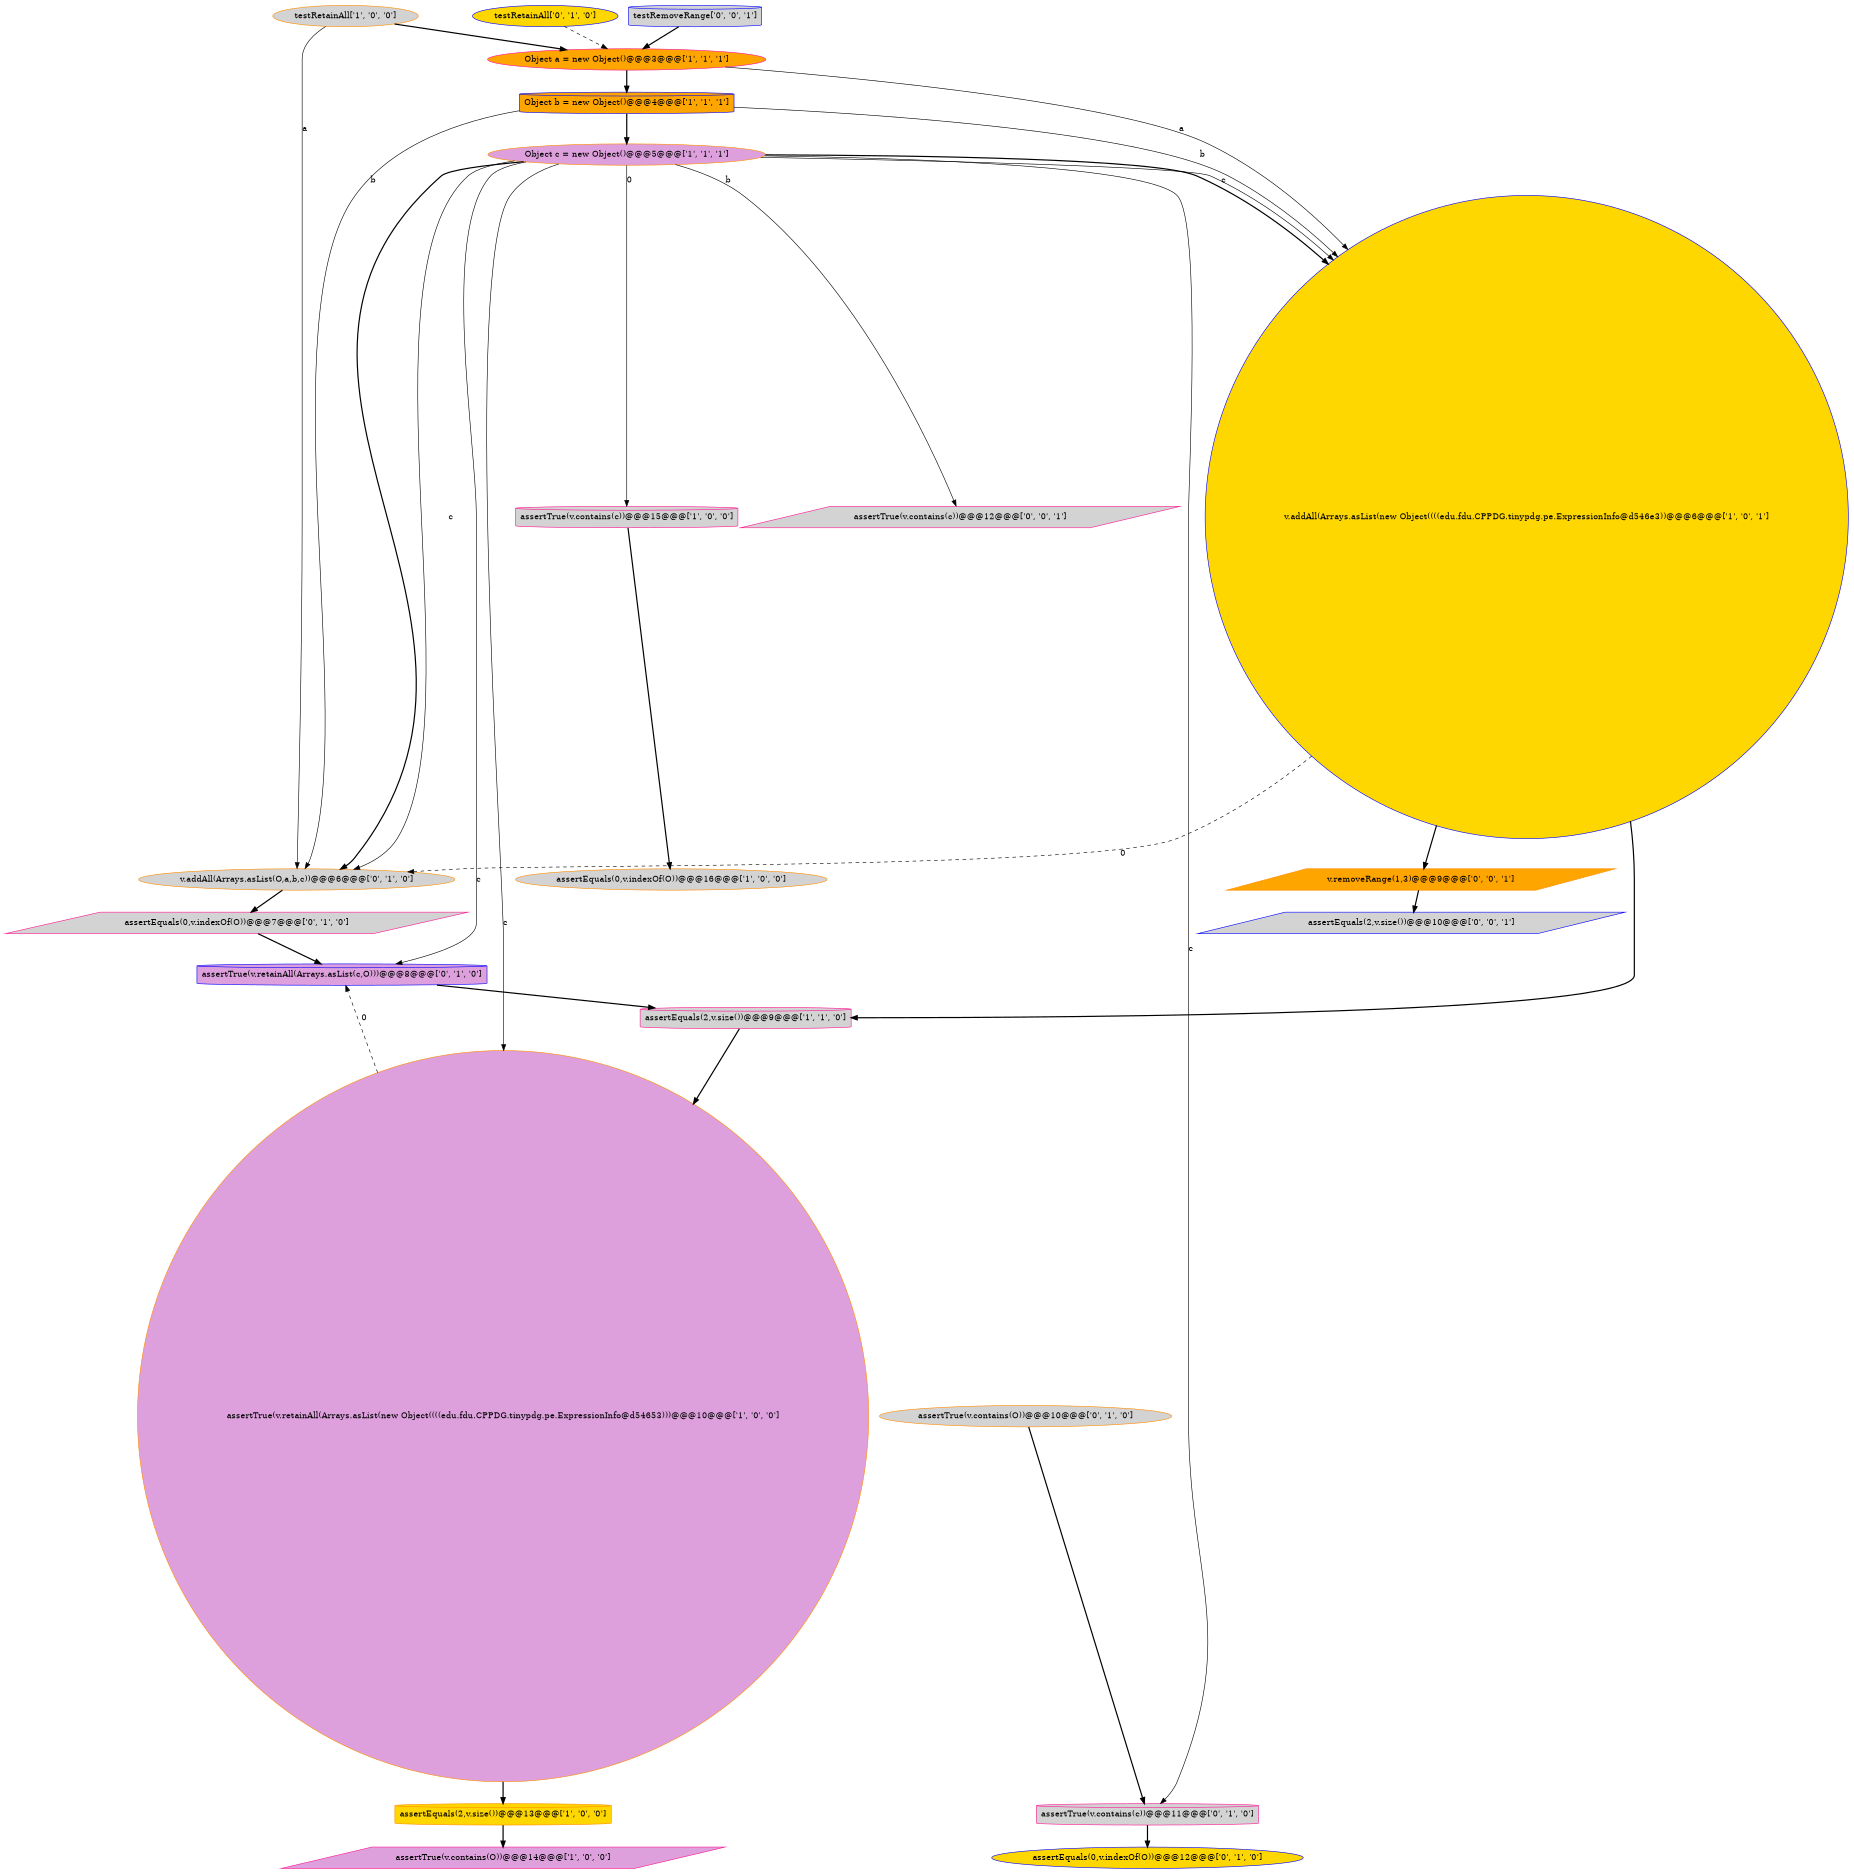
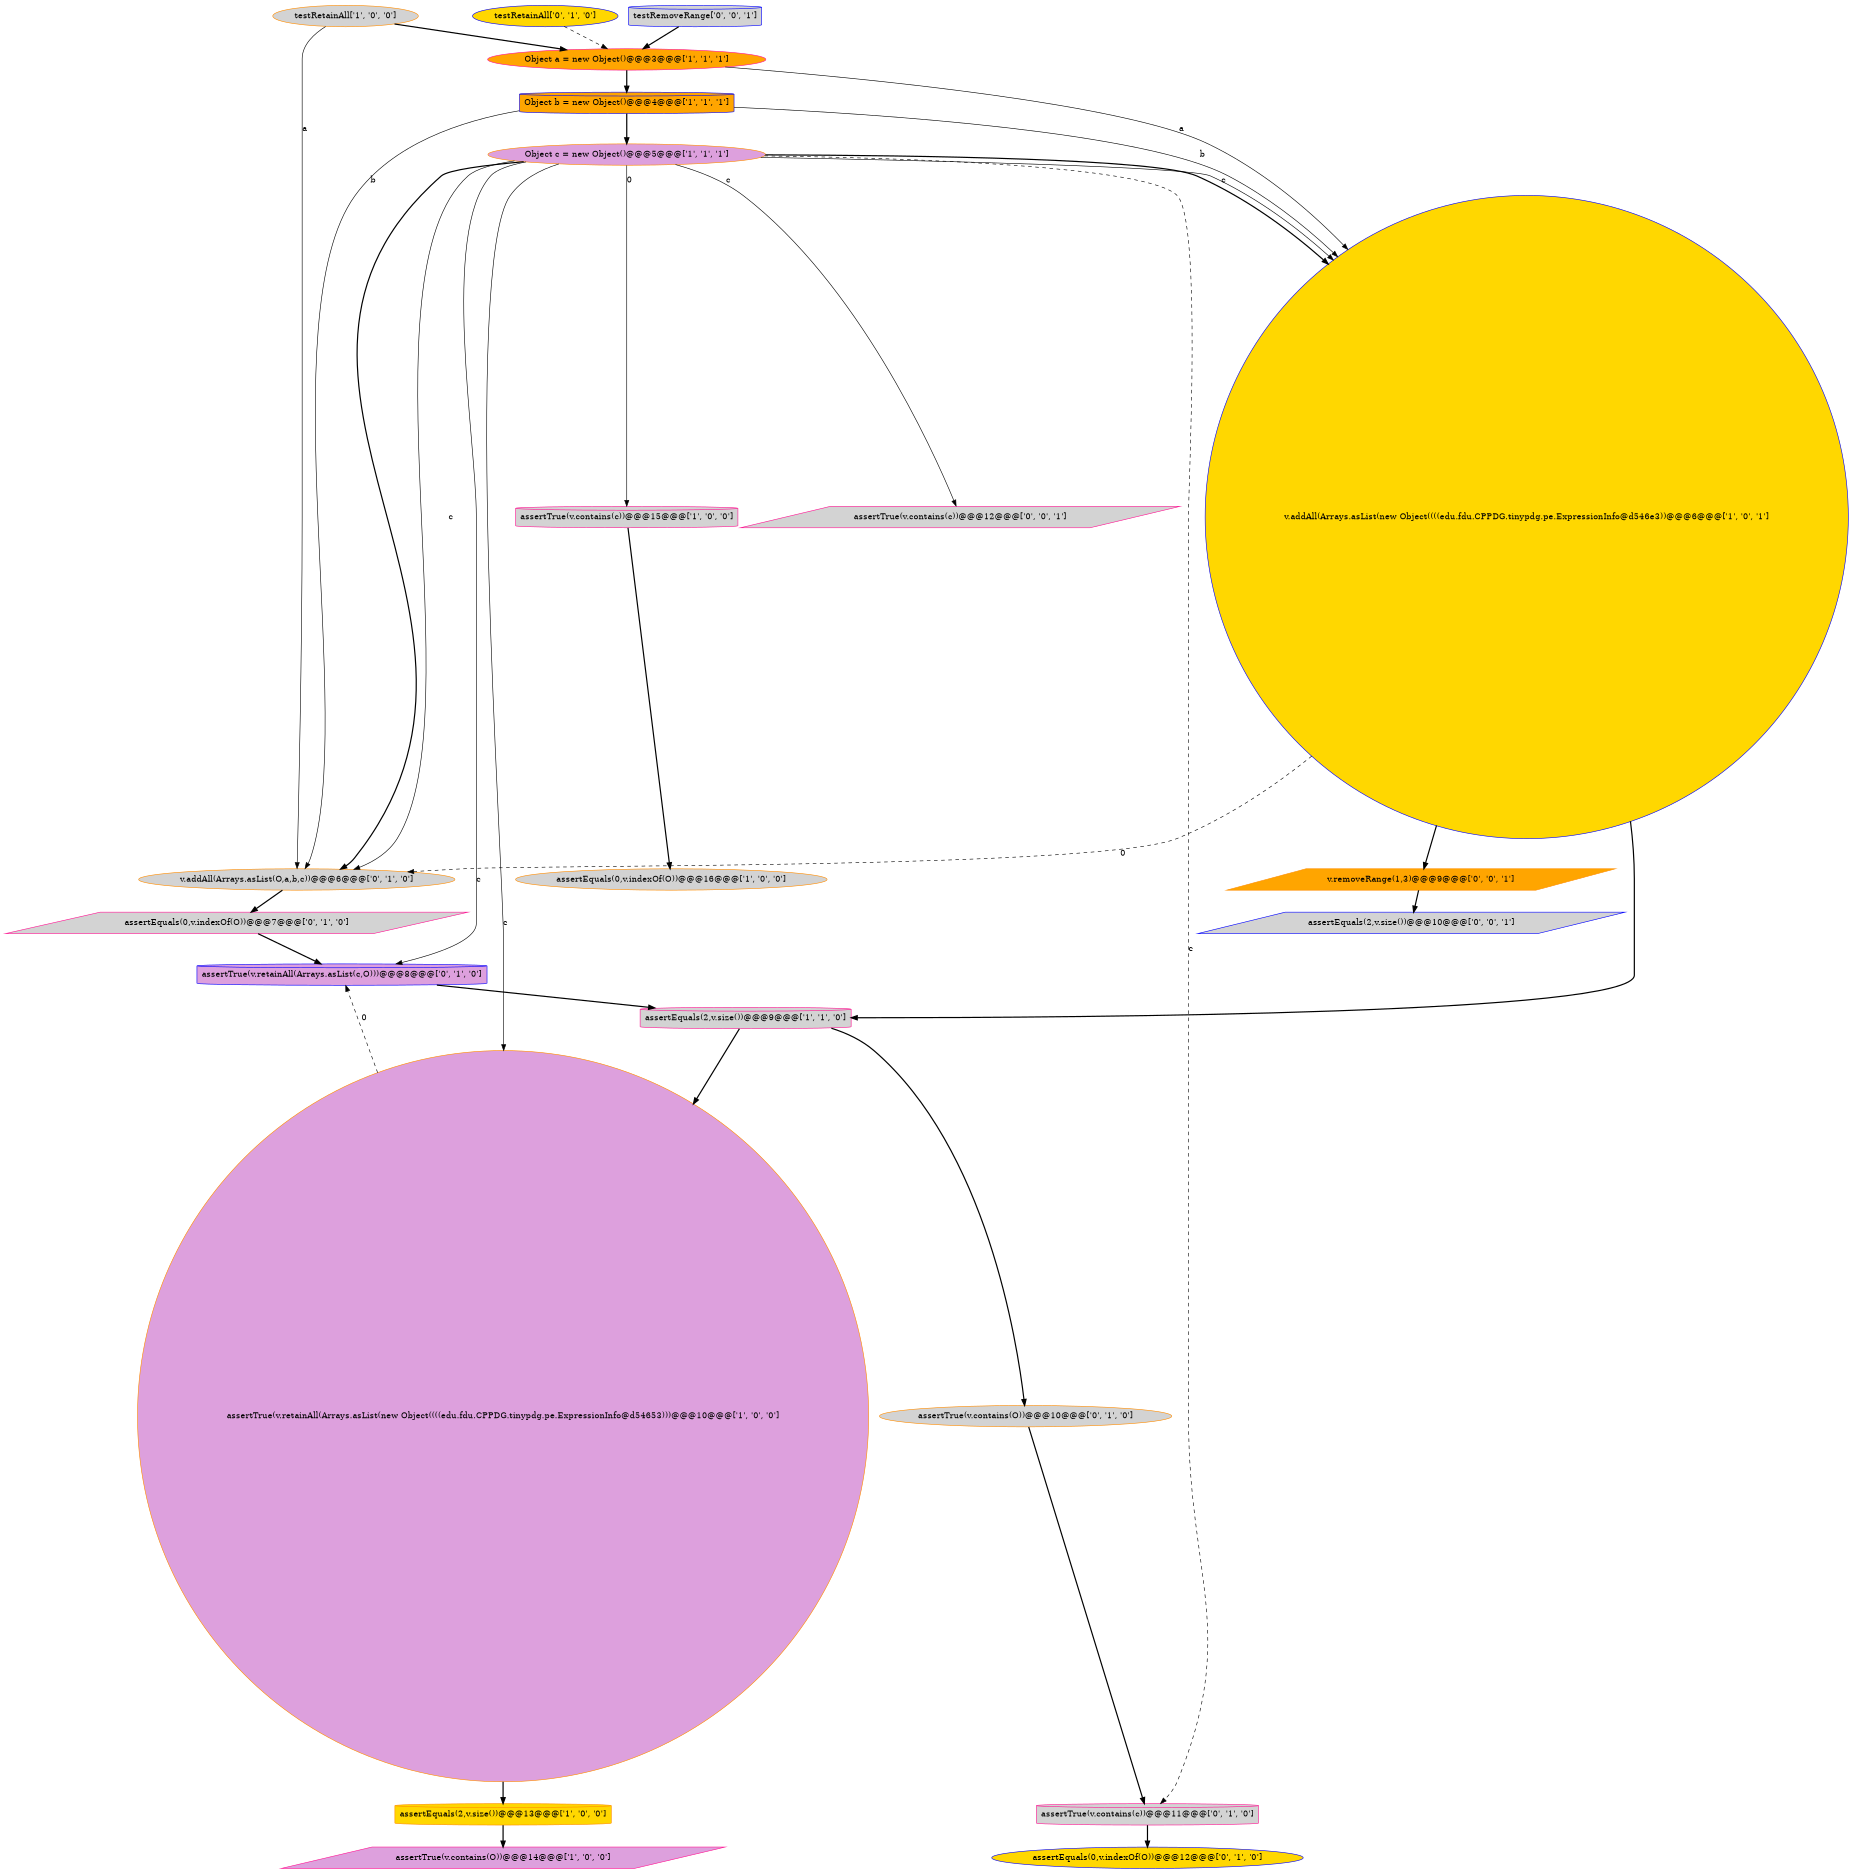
(728, 180) -> (728, 180)
(1188, 793) -> (1188, 793)
none -> (969, 1189)
